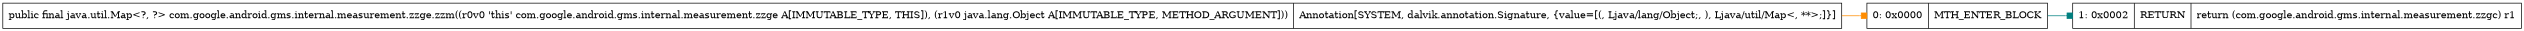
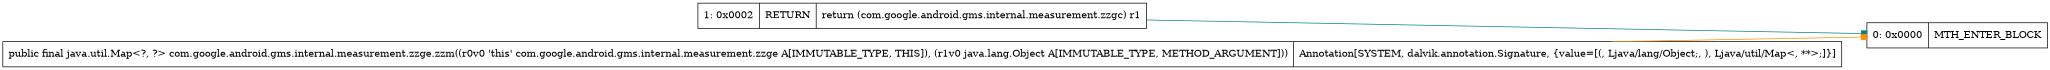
(2057, 16) -> (1503, 27)
